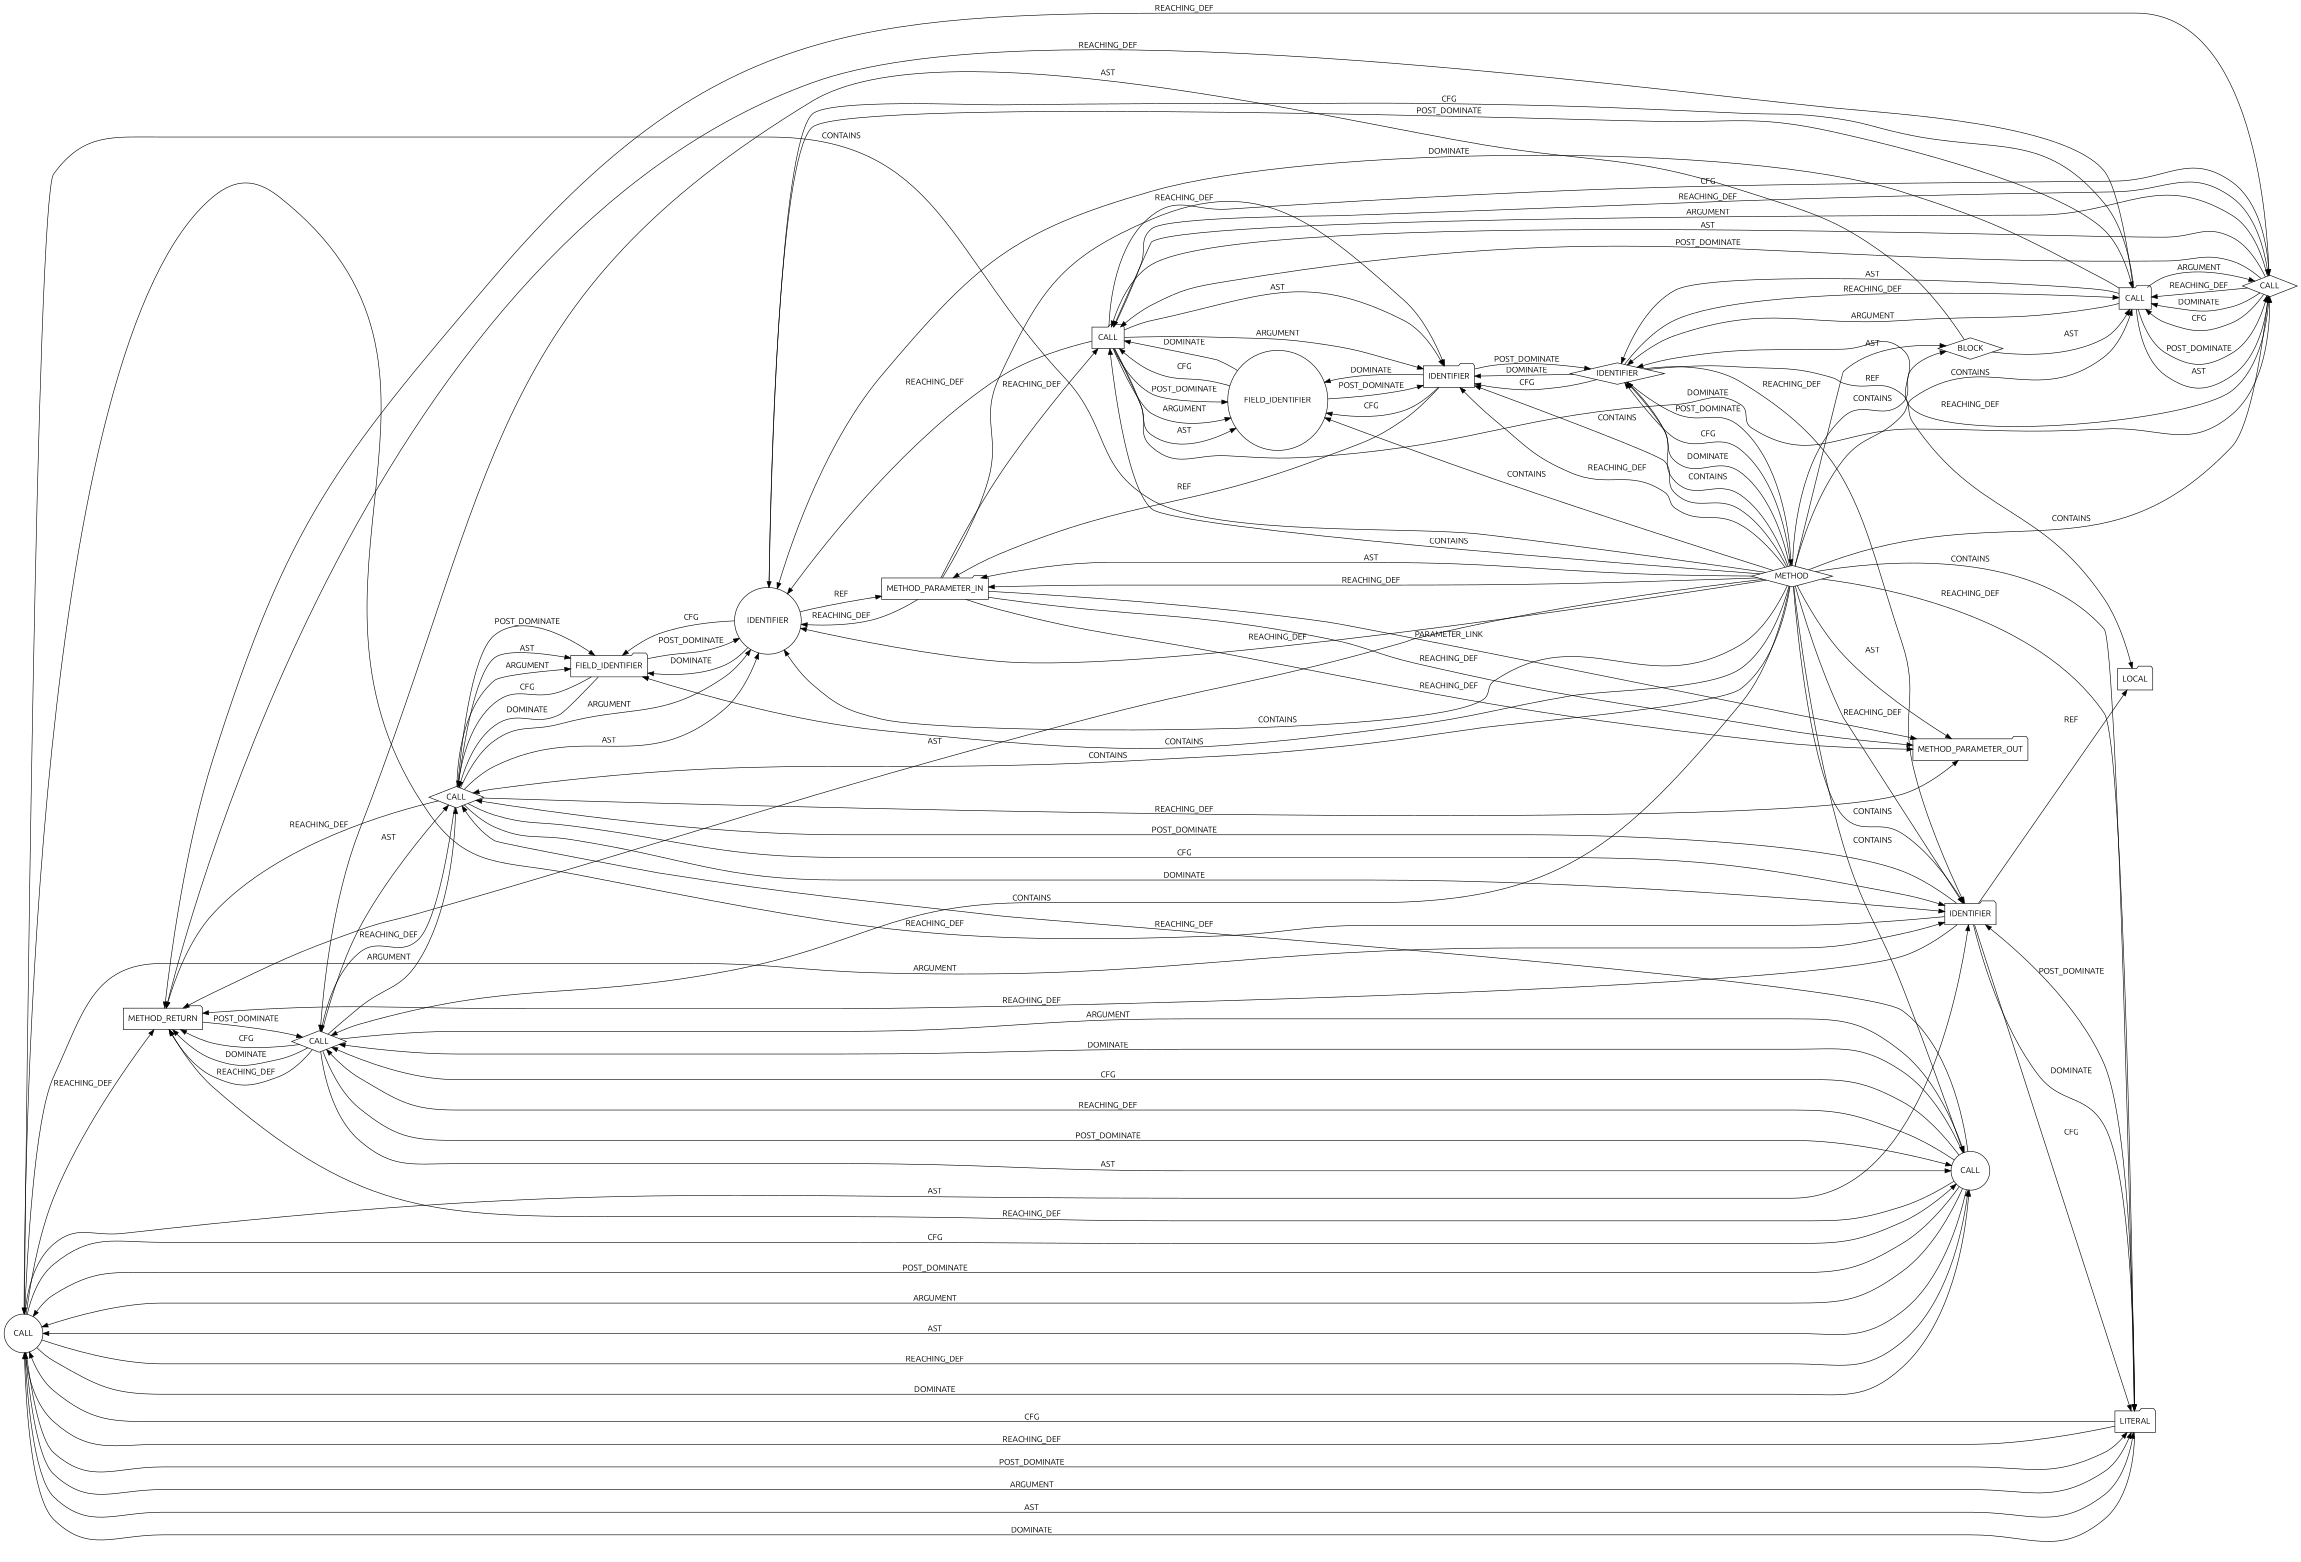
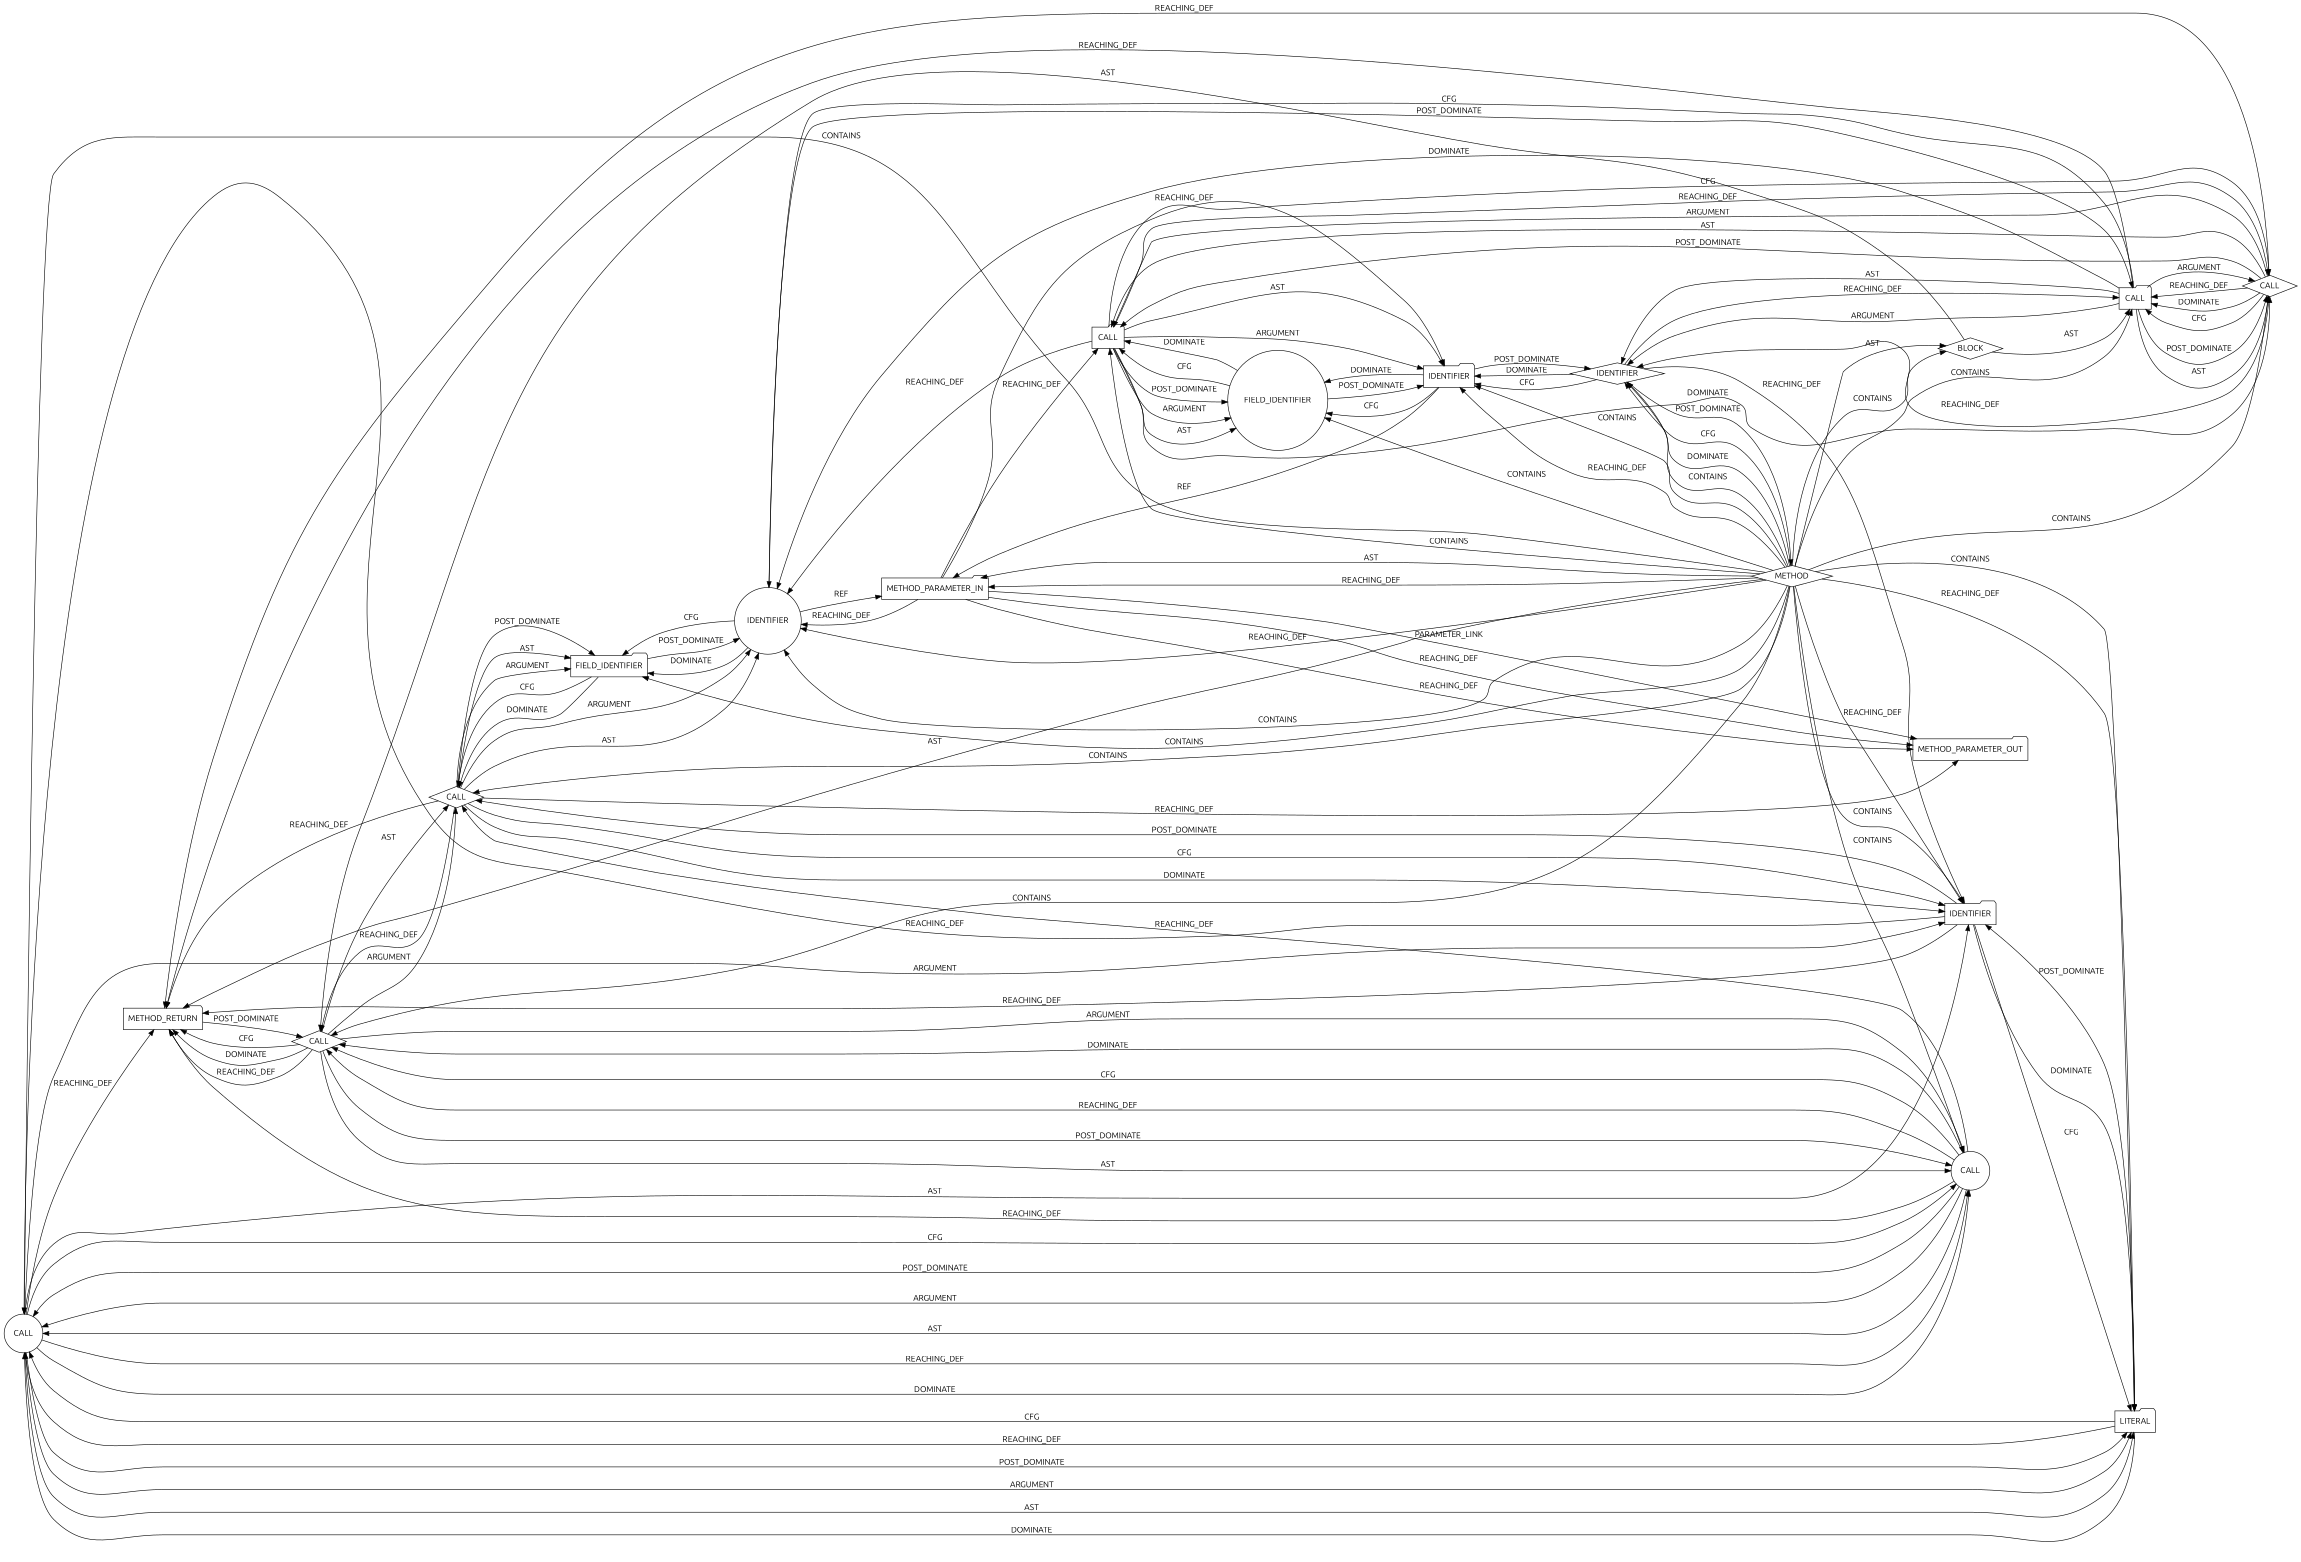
(1860, 672) -> none
(2135, 679) -> none
